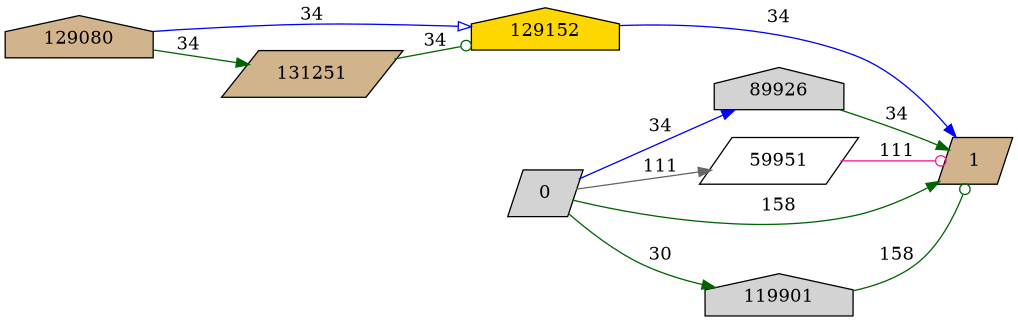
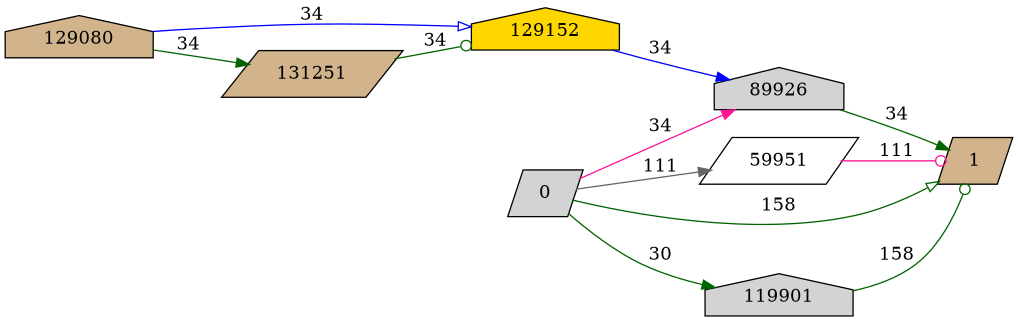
(797, 39) -> (664, 64)
(651, 147) -> (651, 147)
(752, 224) -> (752, 224)
